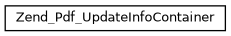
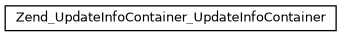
(115, 18) -> (171, 18)
